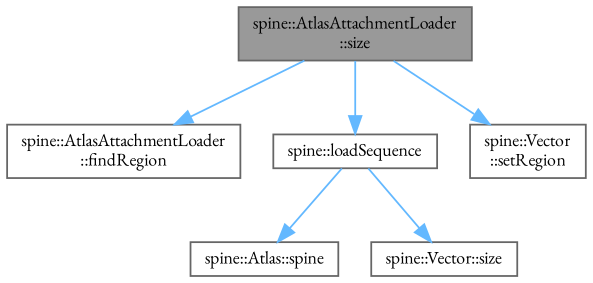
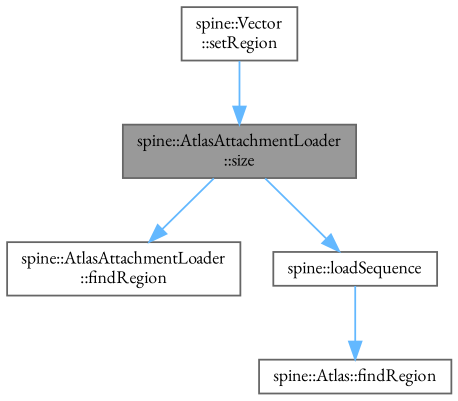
(434, 87) -> (239, 83)
(264, 259) -> (355, 377)
(444, 259) -> none
